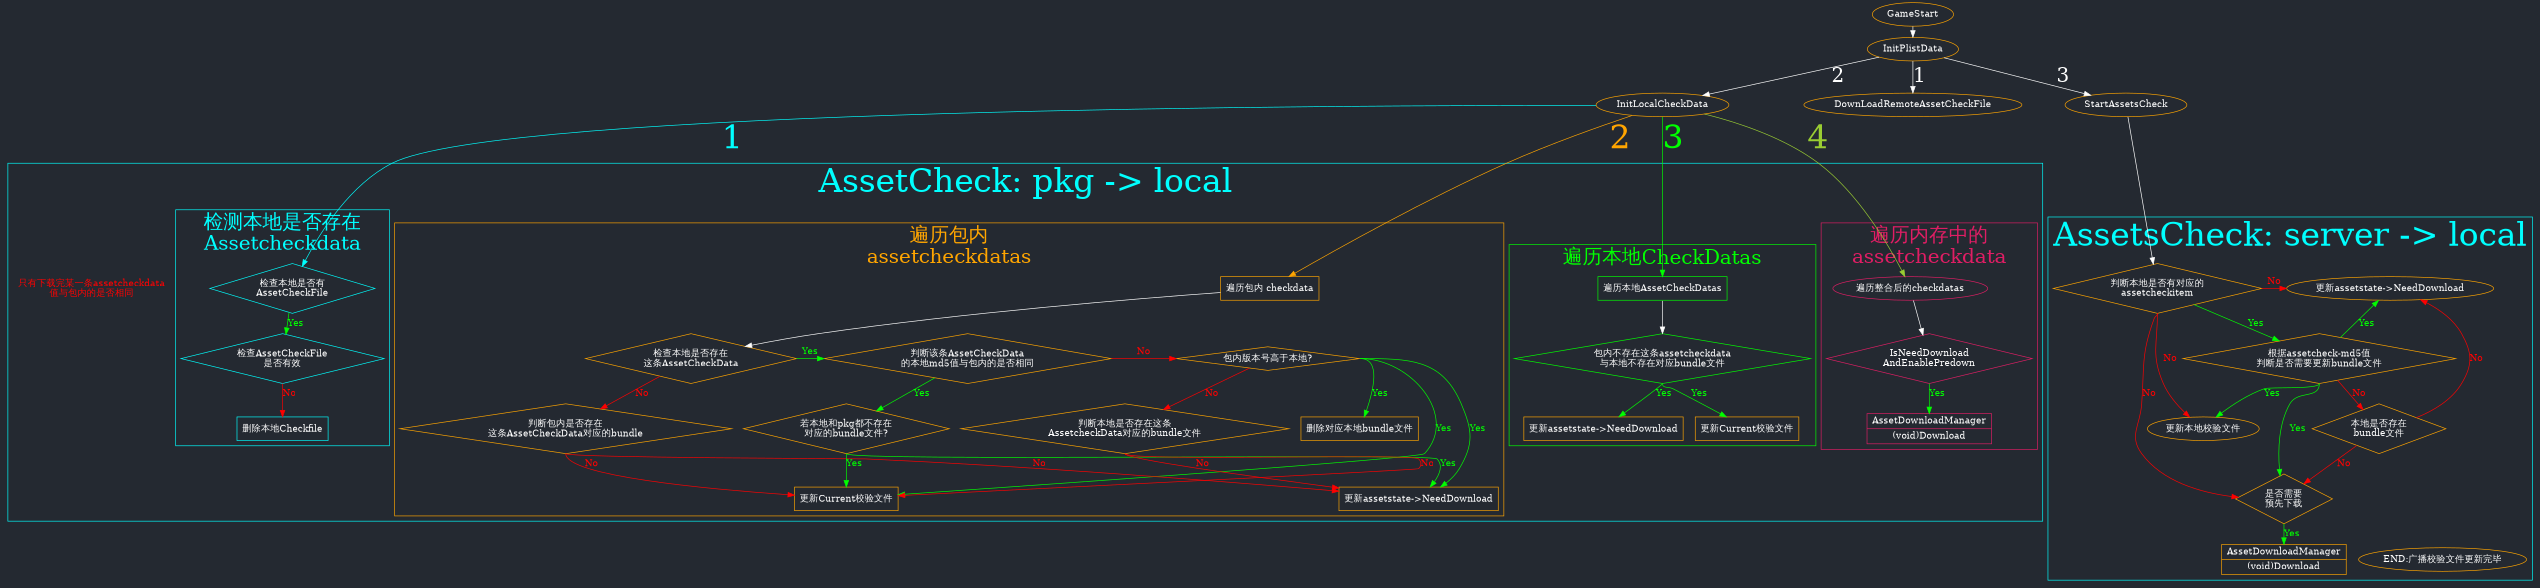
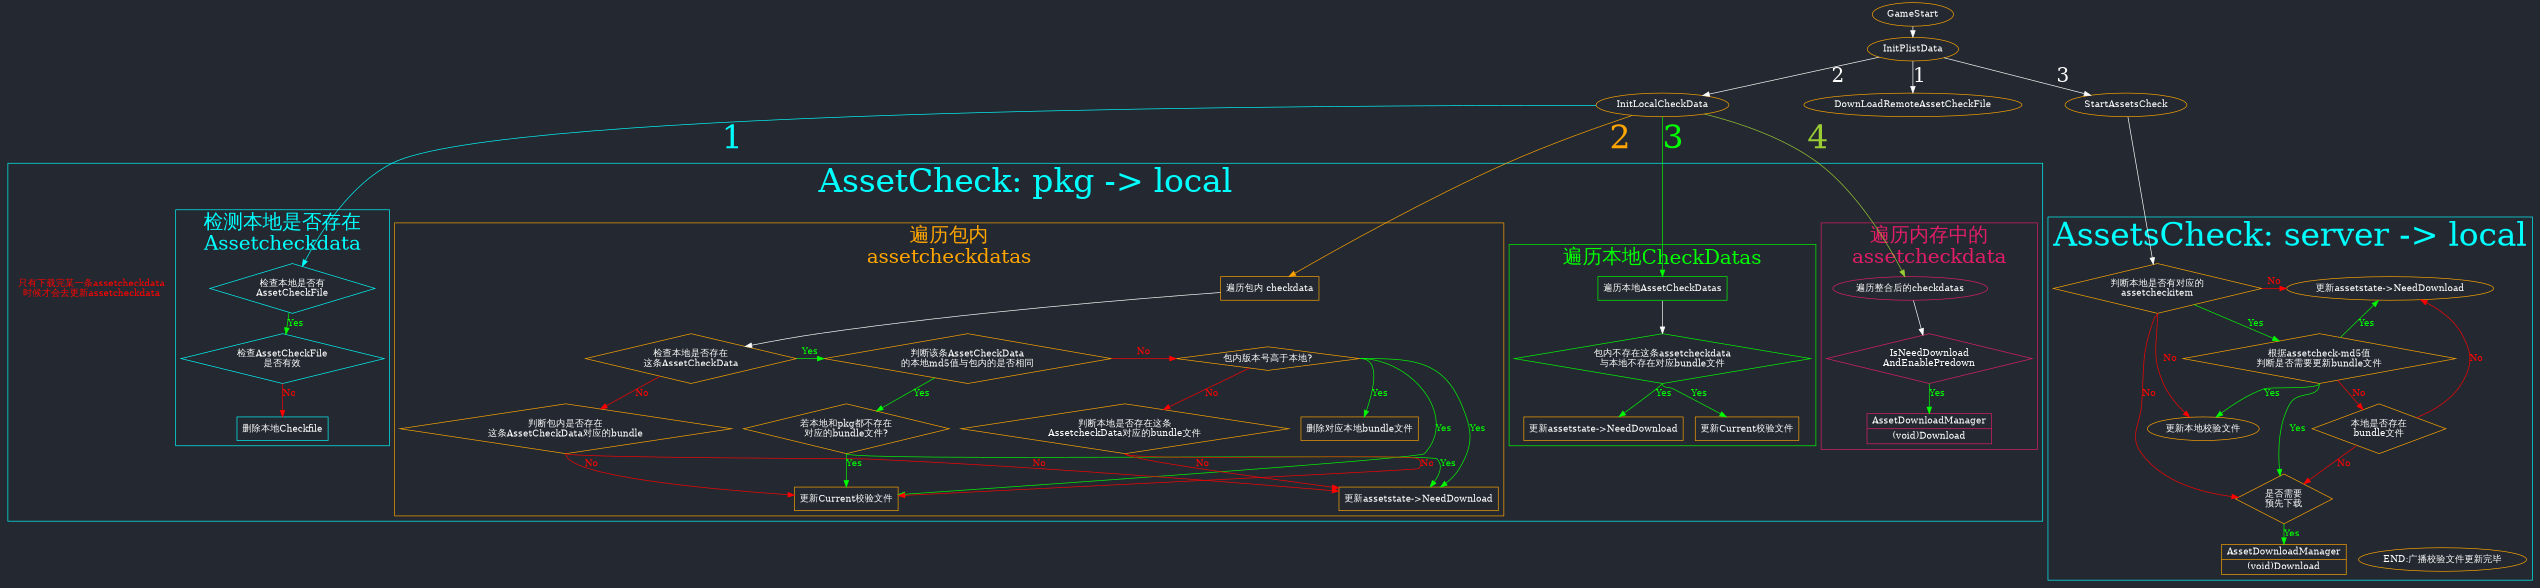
(92, 288) -> (92, 288)
